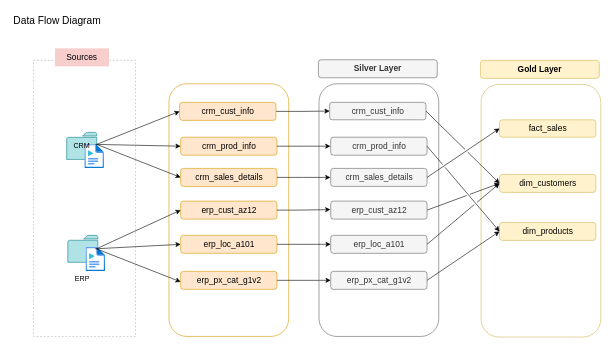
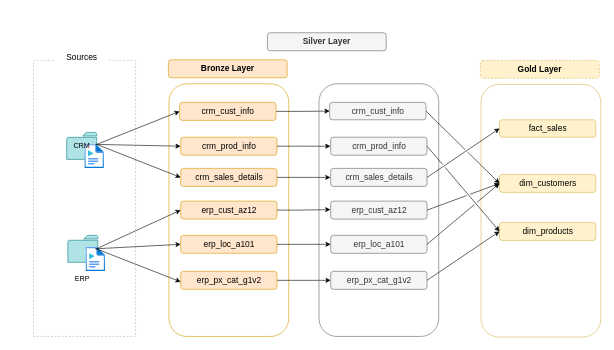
(57, 21) -> none
(82, 57) -> (82, 57)
none -> (228, 69)
(378, 69) -> (327, 42)
(540, 69) -> (540, 69)
